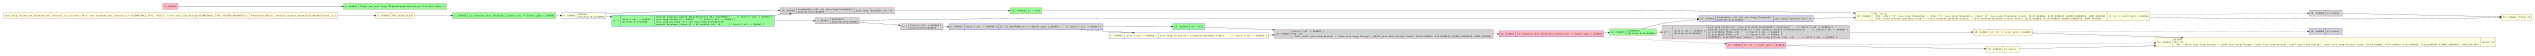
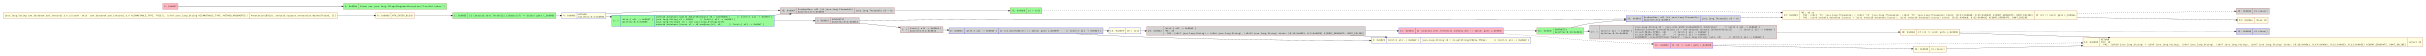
(1448, 11) -> (1411, 11)
(2421, 15) -> none
(1189, 27) -> (1125, 31)
(1271, 35) -> (1368, 36)
